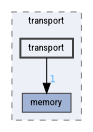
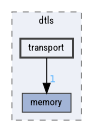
(47, 21) -> (47, 21)
